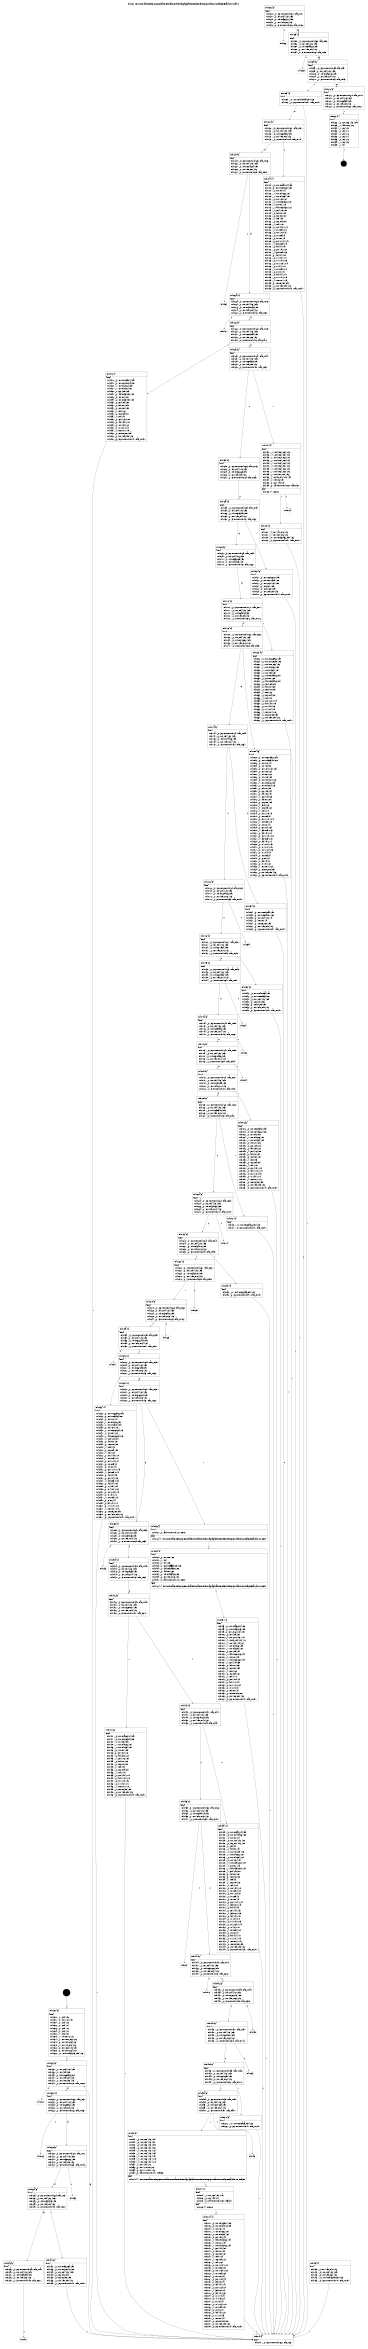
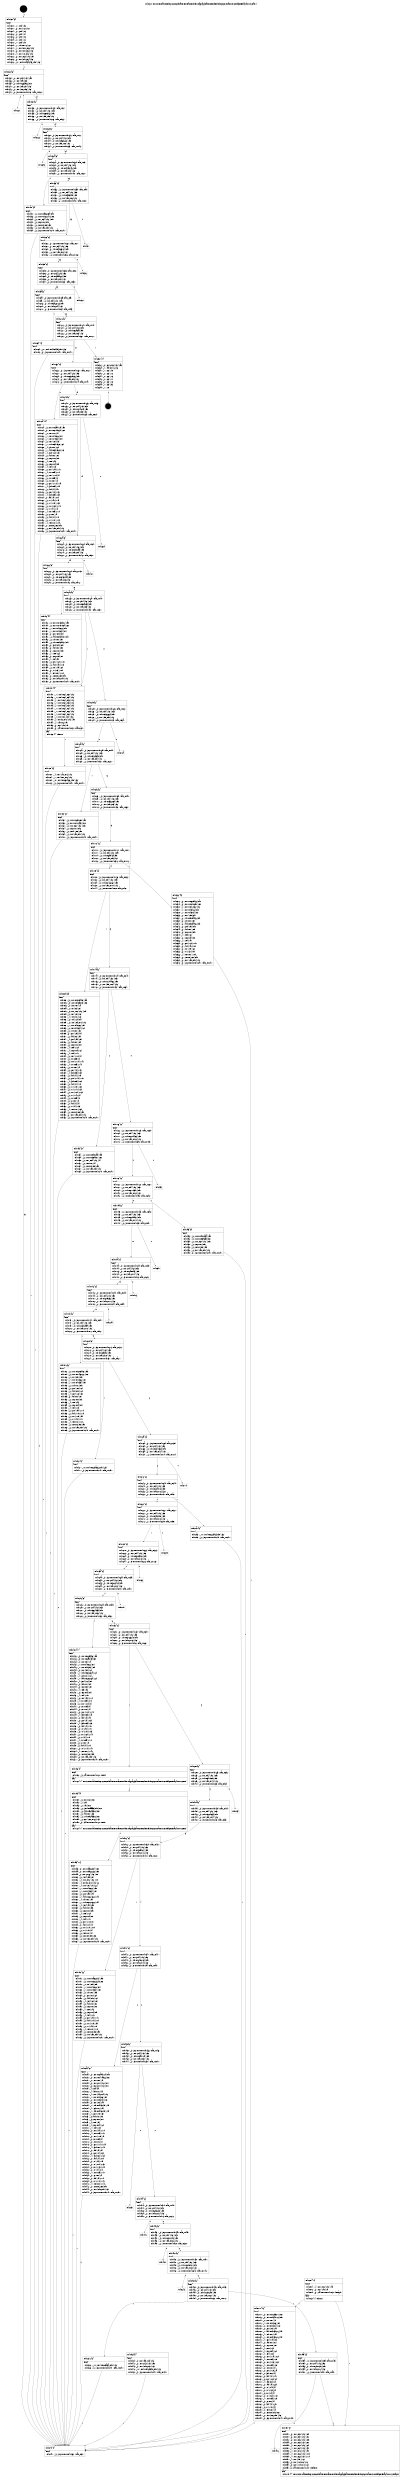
(293, 112) -> (74, 350)
none -> (69, 219)
(286, 501) -> (115, 736)
(205, 2184) -> (348, 2362)
